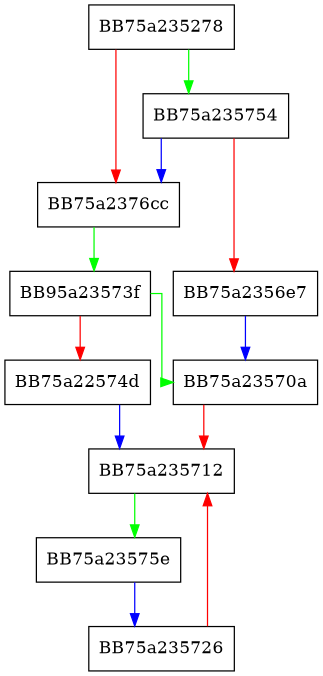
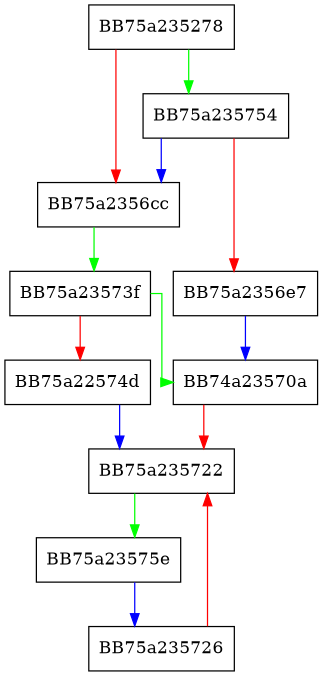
(109, 205) -> (109, 205)
(80, 294) -> (80, 294)
(245, 382) -> (245, 382)
(162, 471) -> (162, 471)
